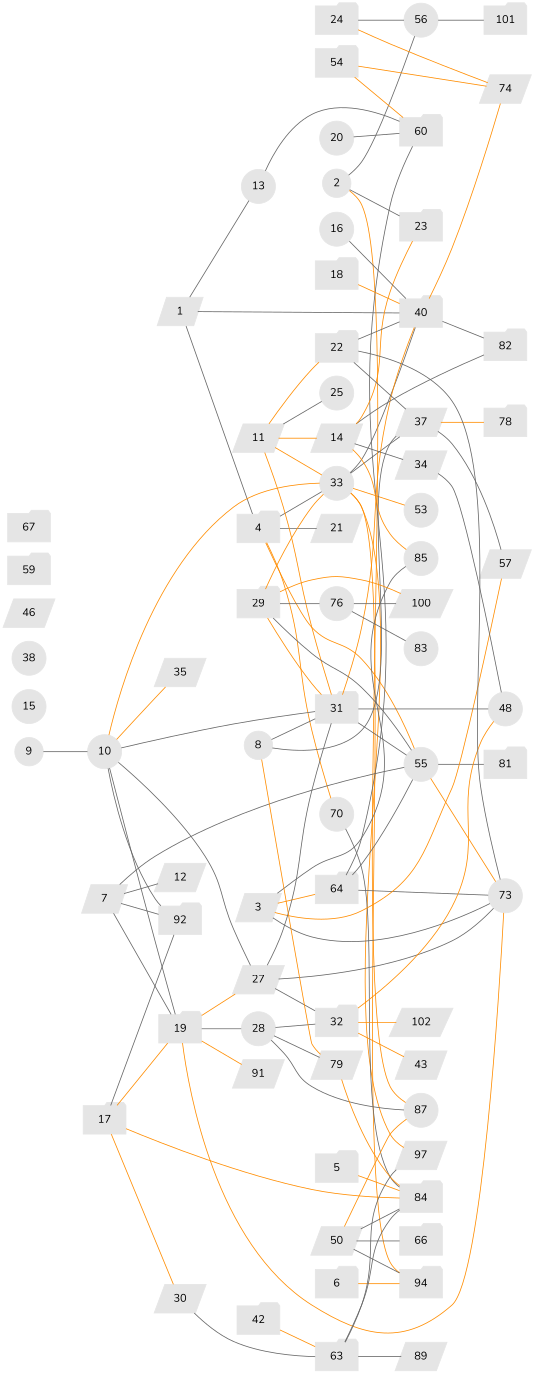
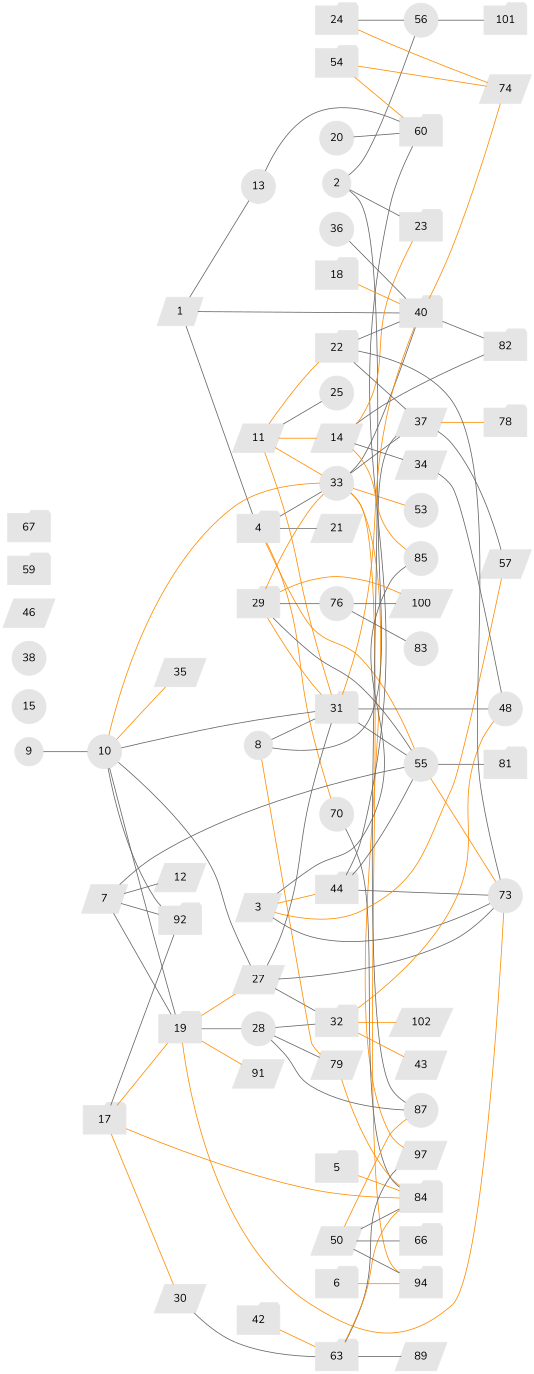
(337, 229) -> (337, 229)
(375, 647) -> (375, 647)
(337, 889) -> (337, 889)
(376, 1246) -> (376, 1246)
